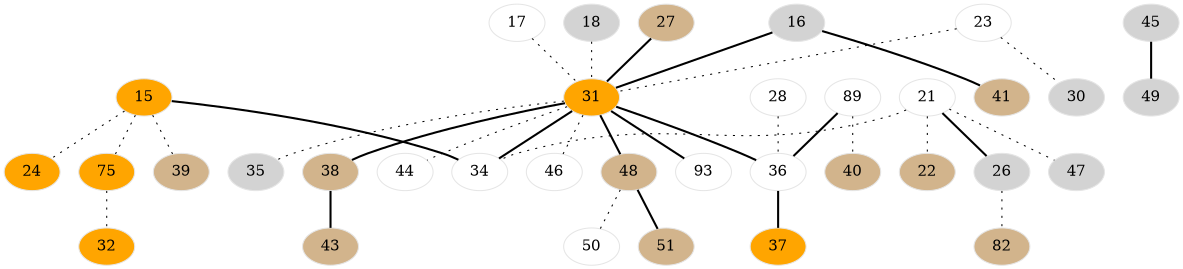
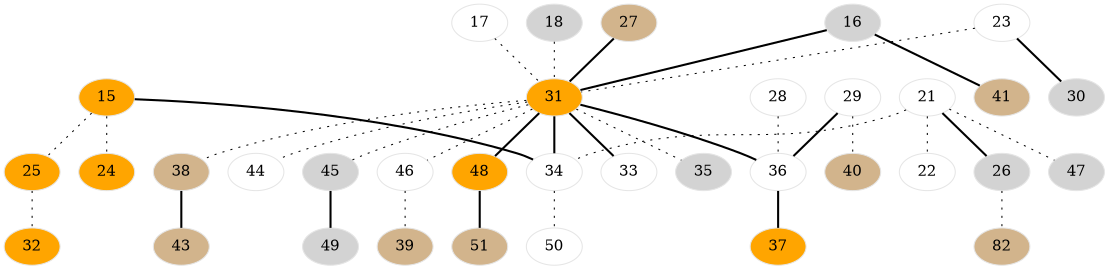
(1030, 60) -> (1039, 60)
(853, 97) -> (853, 97)
(457, 127) -> (387, 116)
none -> (444, 128)
(163, 135) -> (405, 209)
(107, 172) -> (32, 172)
(629, 172) -> (480, 172)
(704, 172) -> (629, 172)
(927, 172) -> (927, 172)
(610, 209) -> (554, 209)
